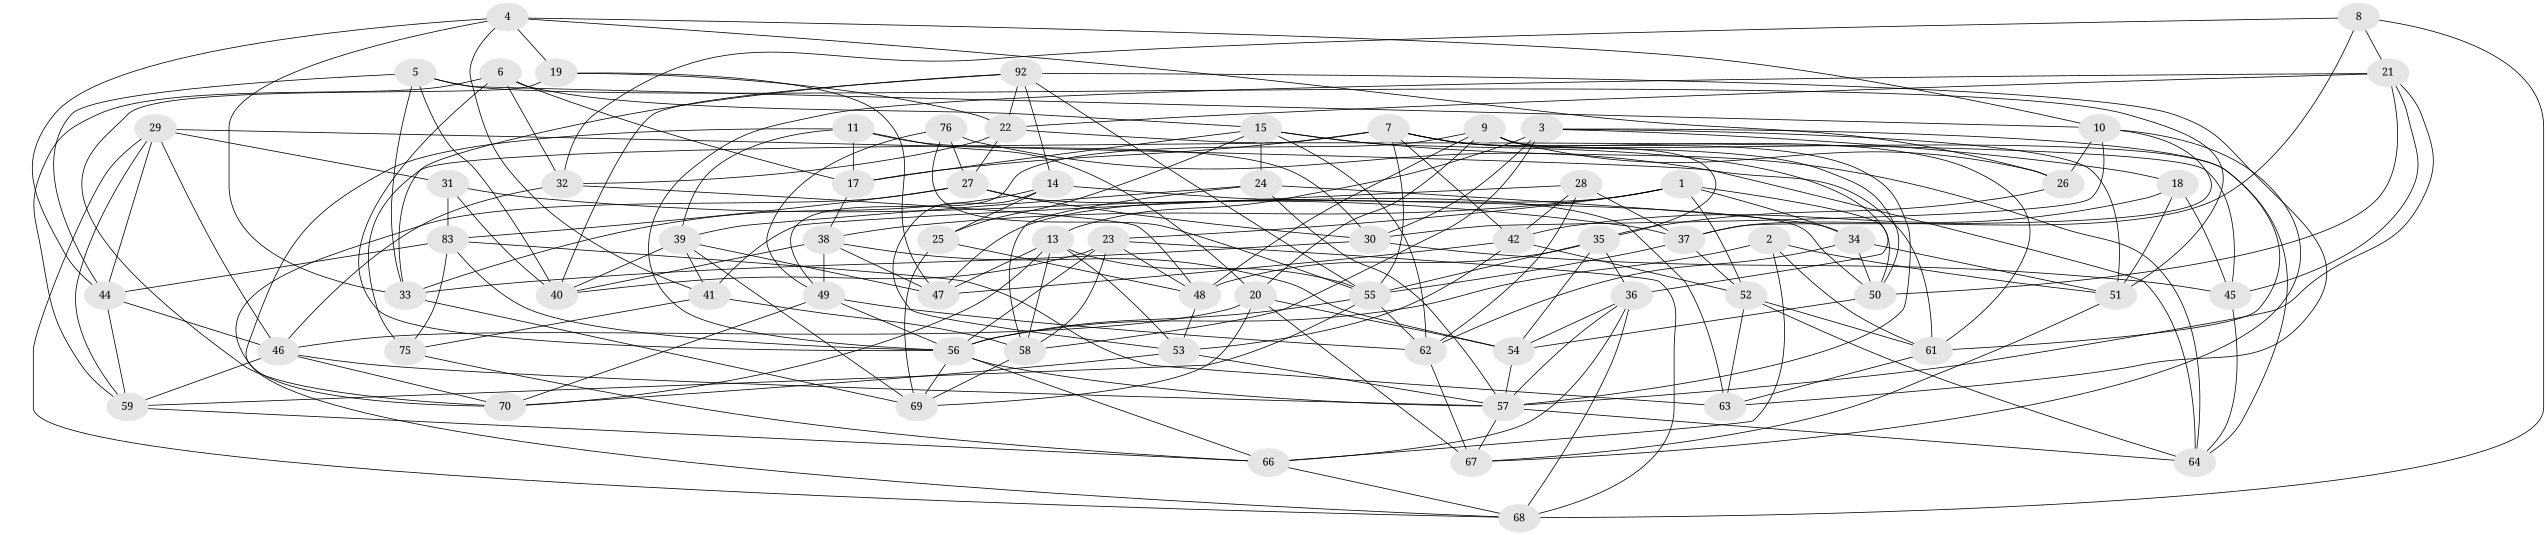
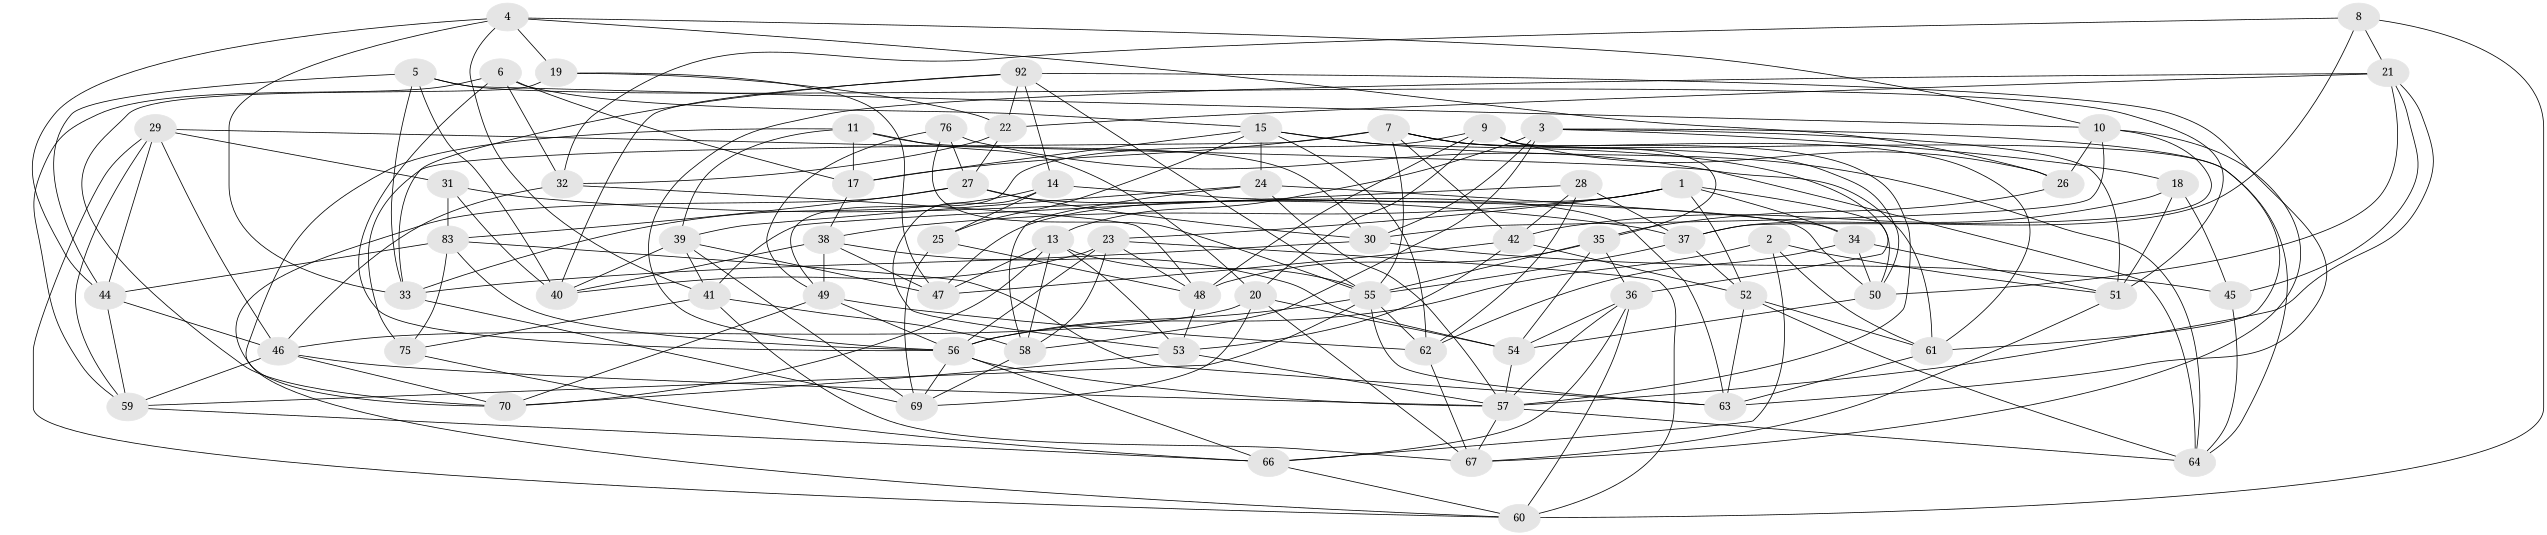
(1676, 144) -> none
none -> (1482, 384)
none -> (1067, 443)
(1519, 518) -> (1519, 518)
